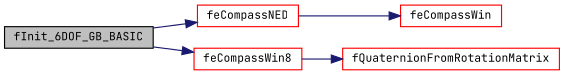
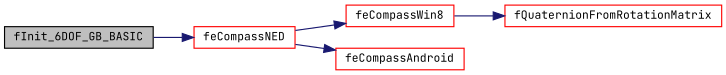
(451, 16) -> (400, 59)
(168, 49) -> (315, 28)
